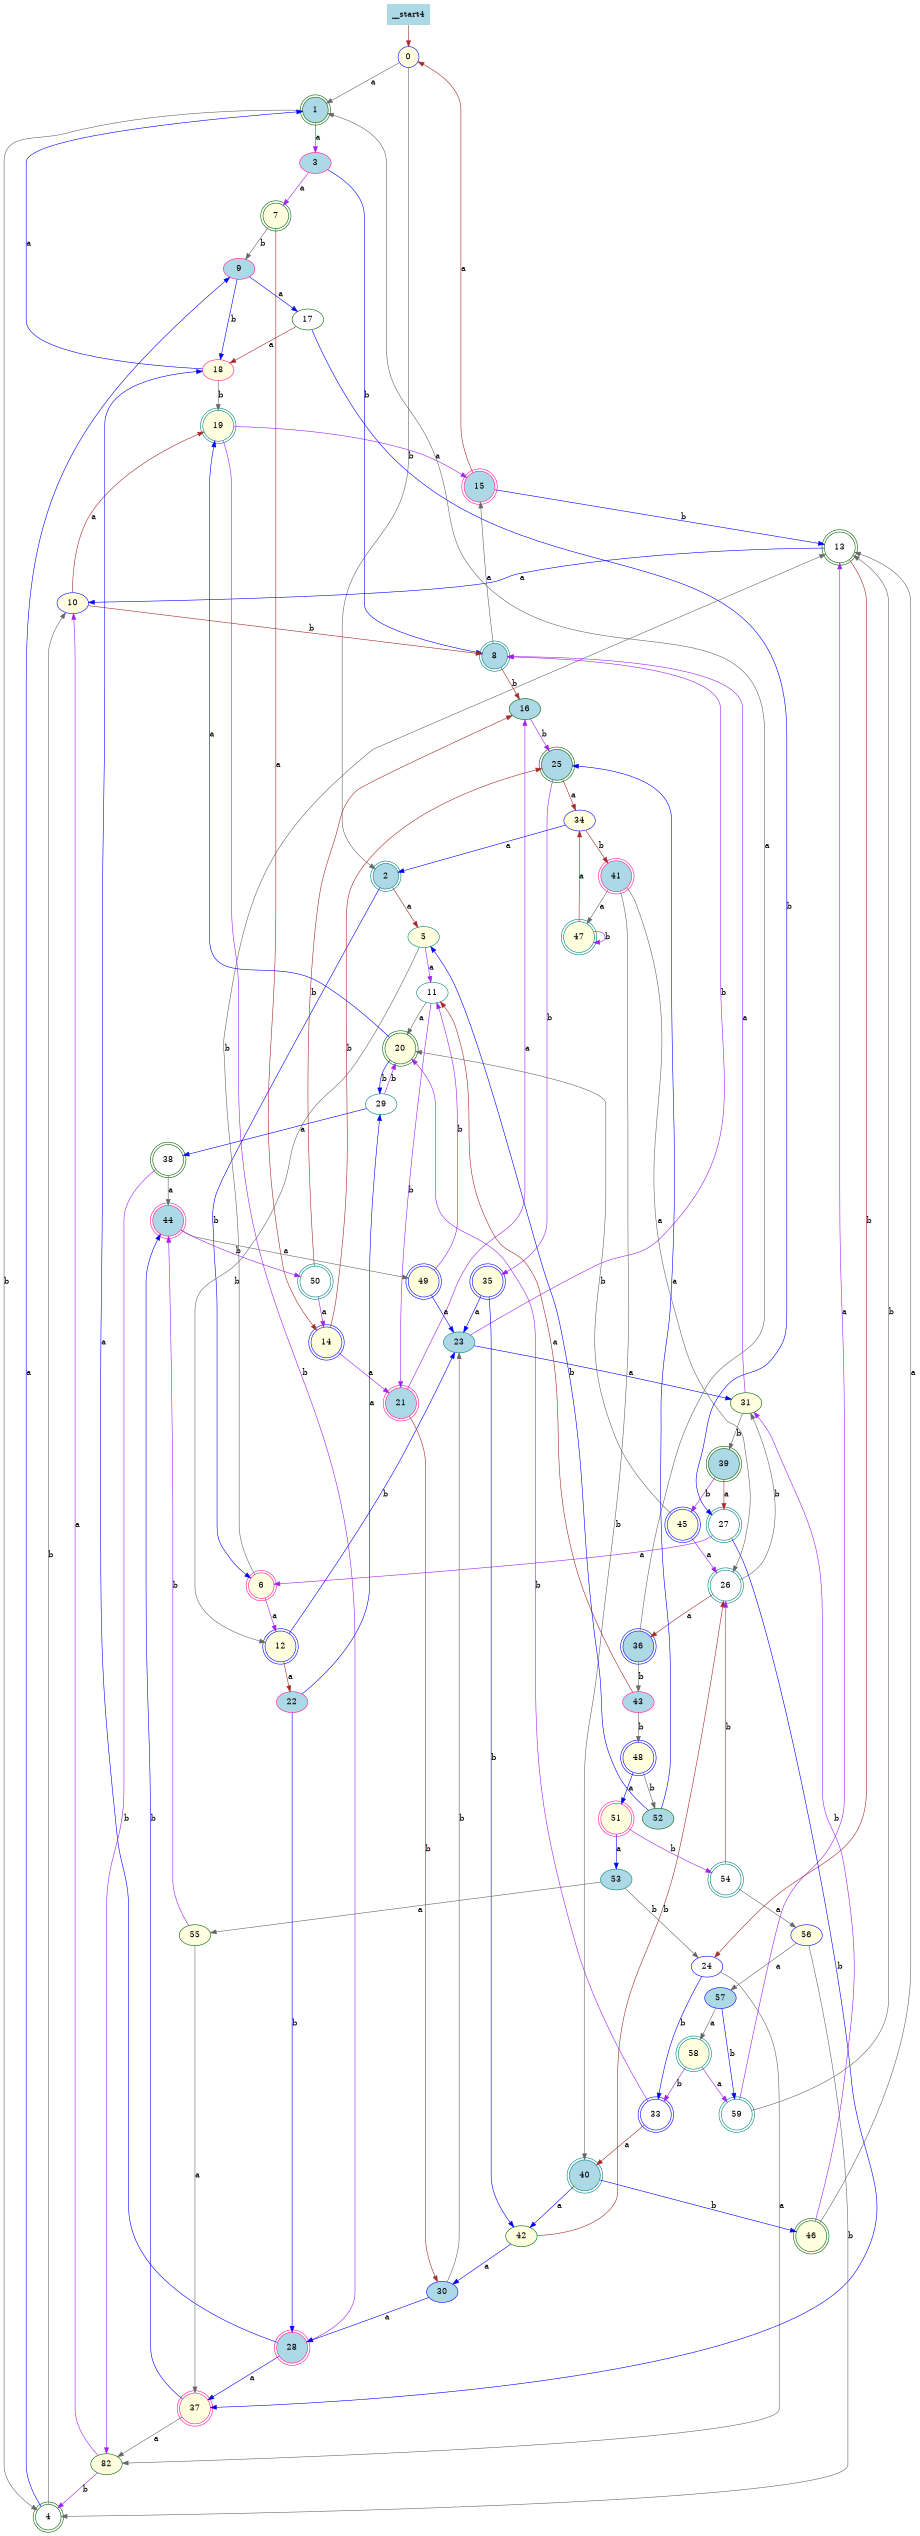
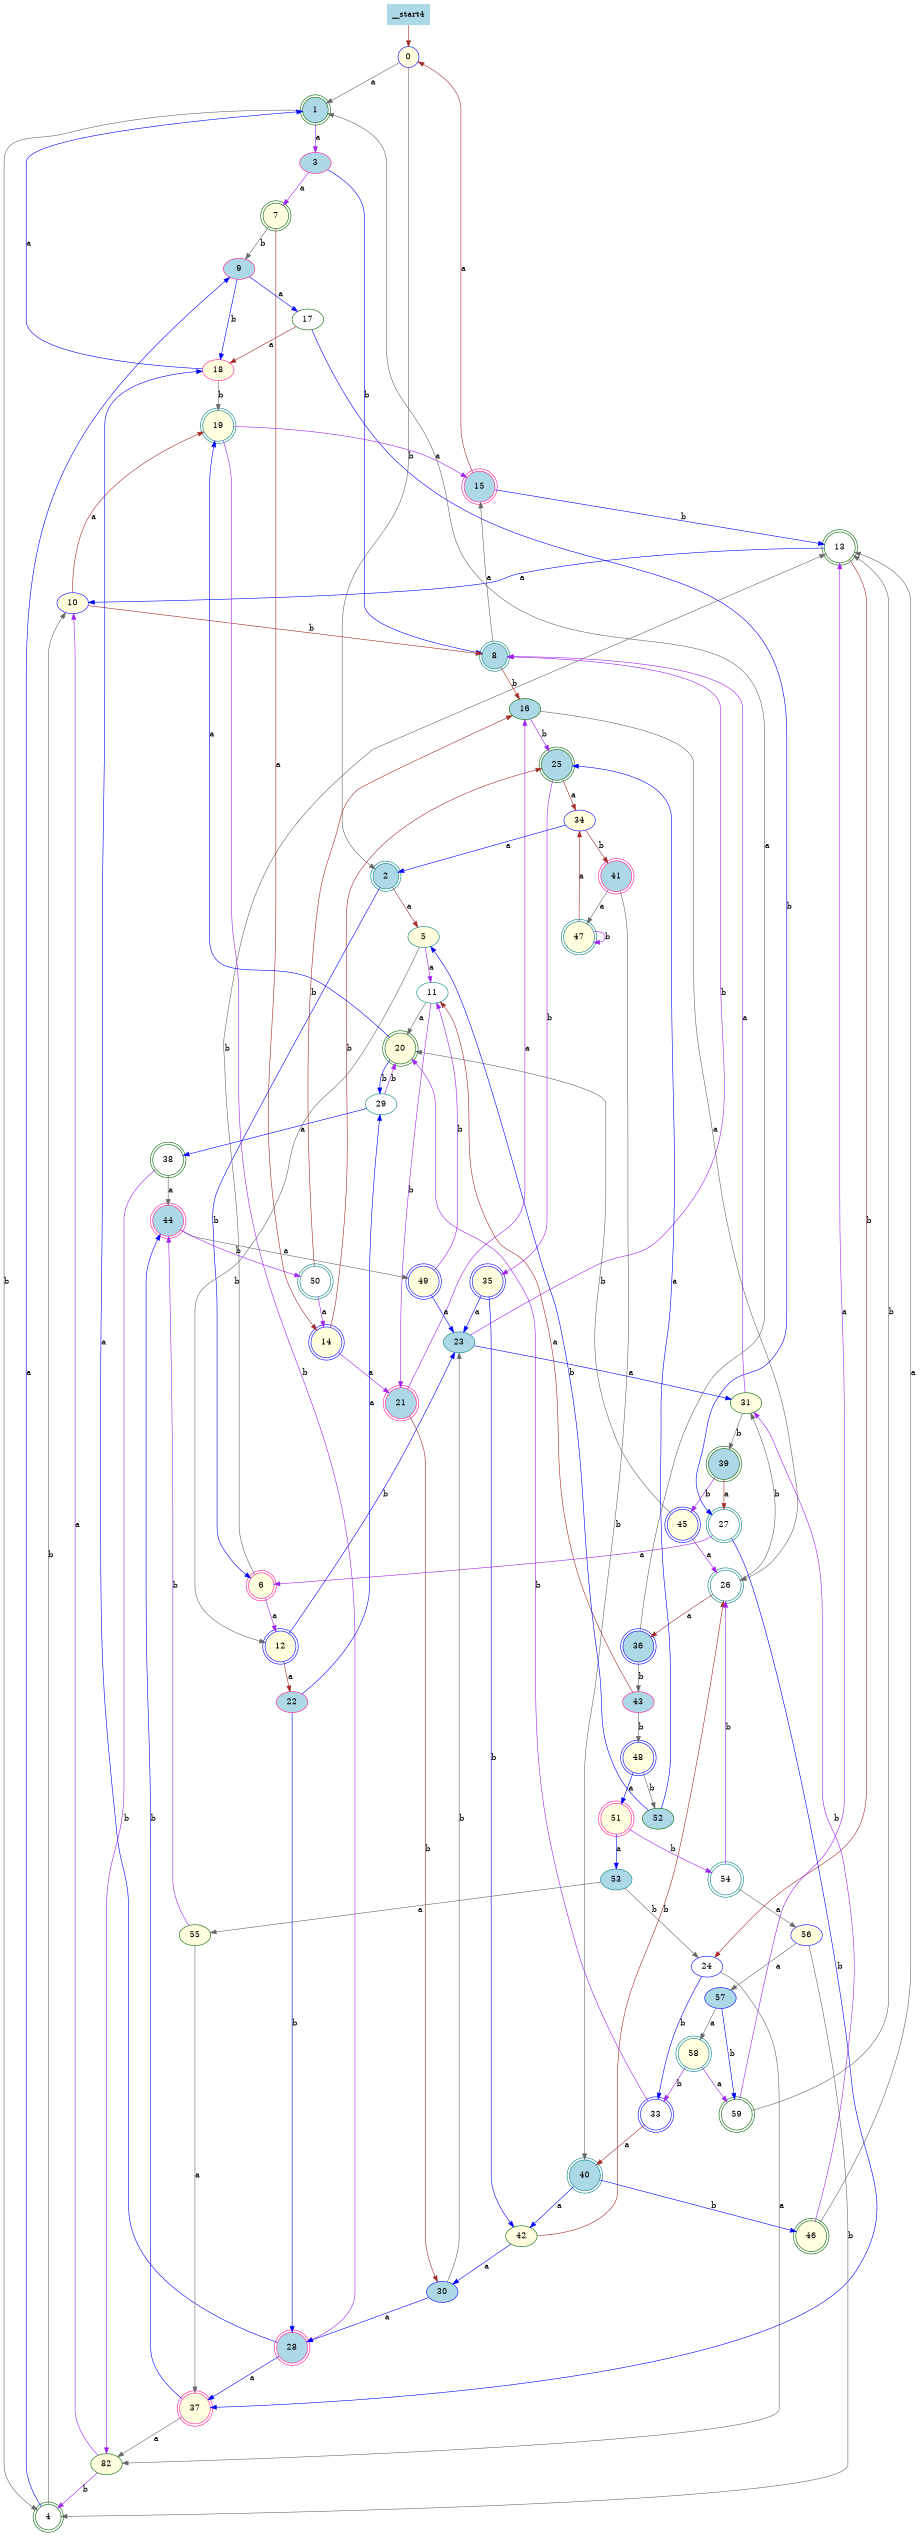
(657, 1219) -> (708, 1103)
(737, 2115) -> (737, 2115)
